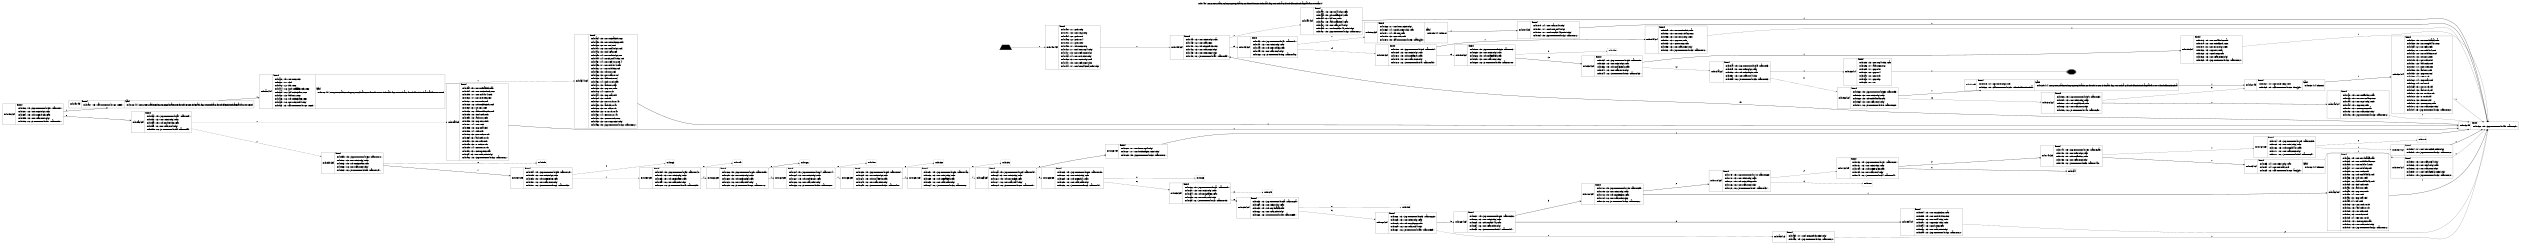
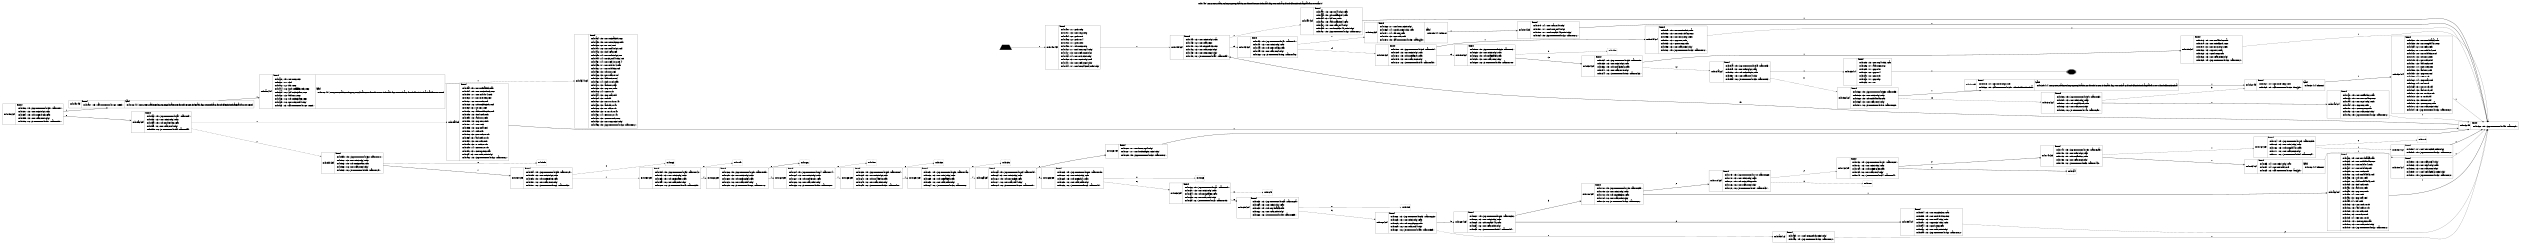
(1545, 125) -> none
